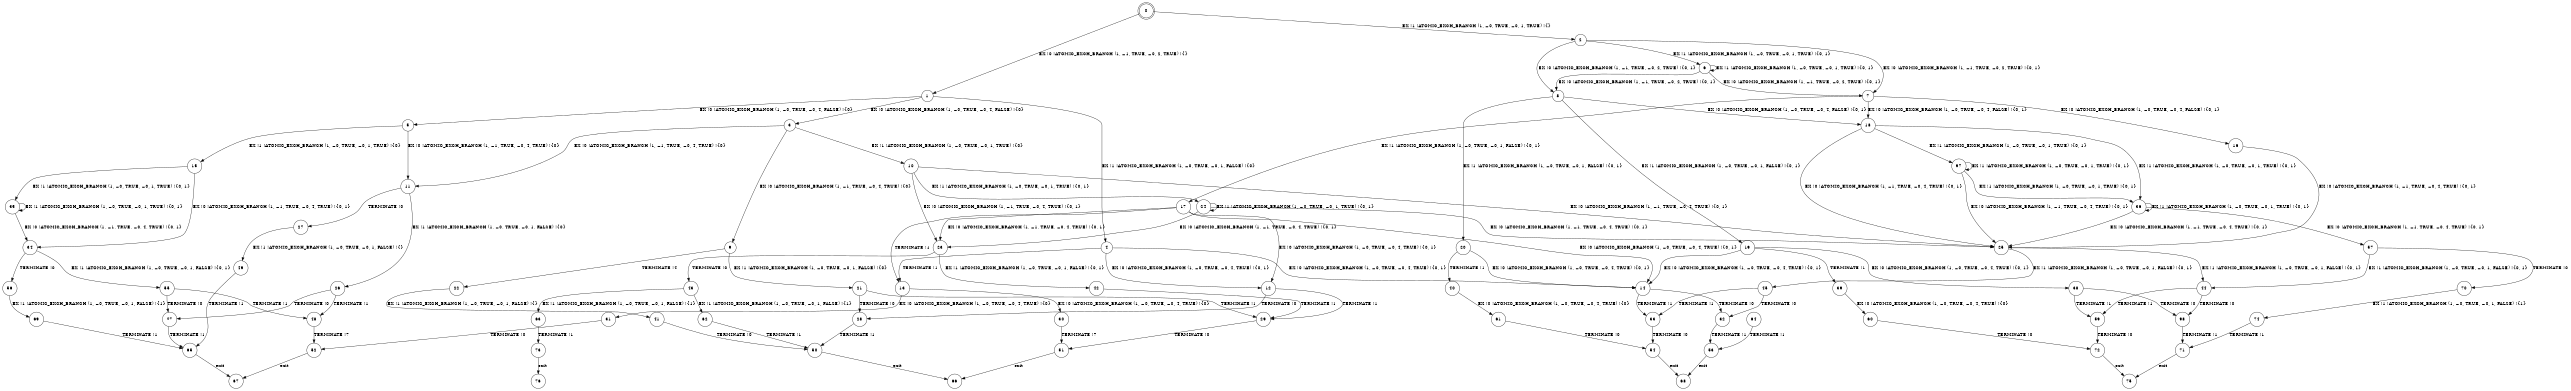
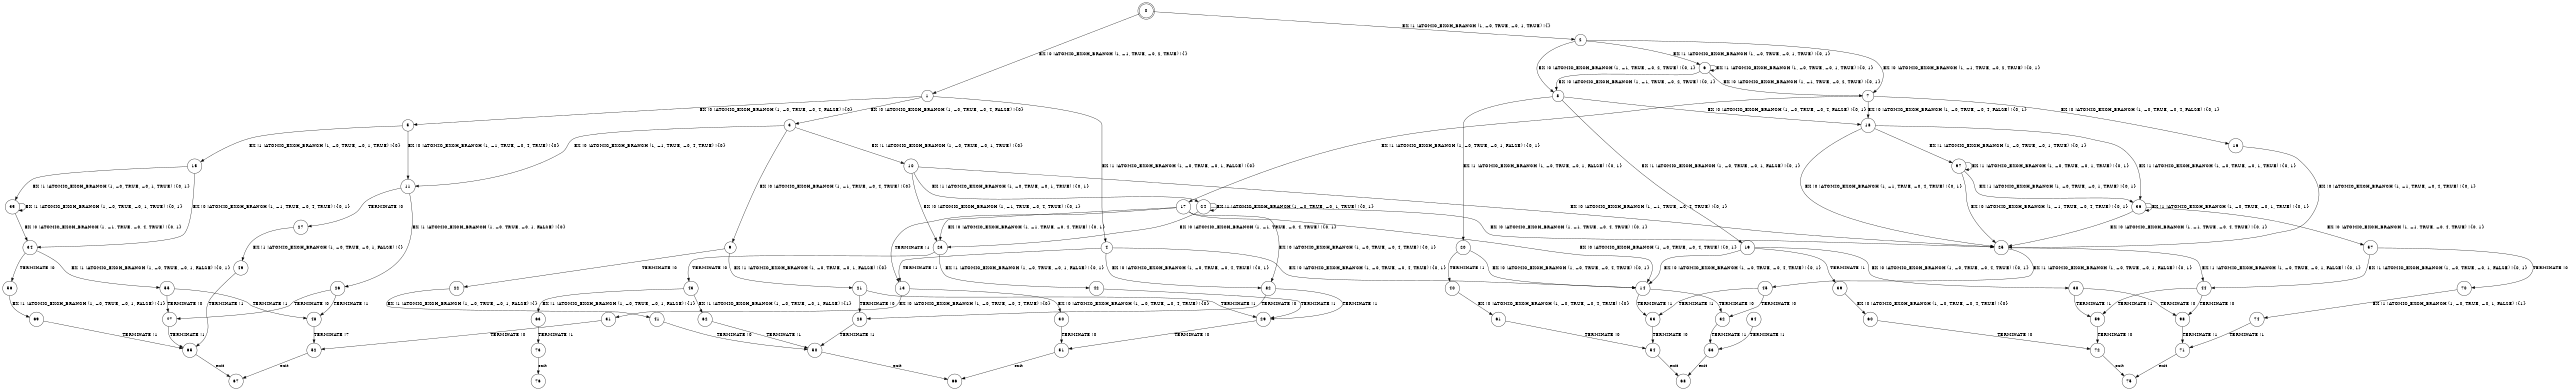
(660, 268) -> (660, 268)
(1268, 288) -> (1268, 288)
(1079, 335) -> (1079, 335)
